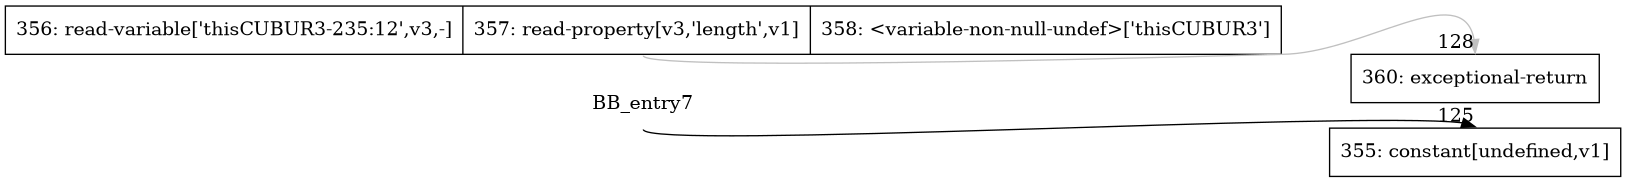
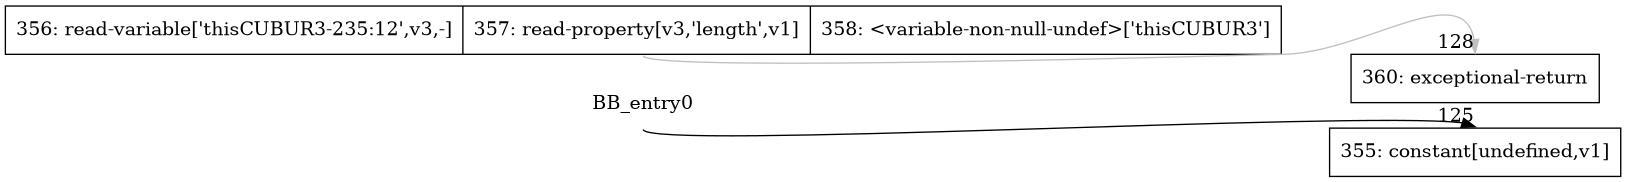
(643, 104) -> (643, 104)
